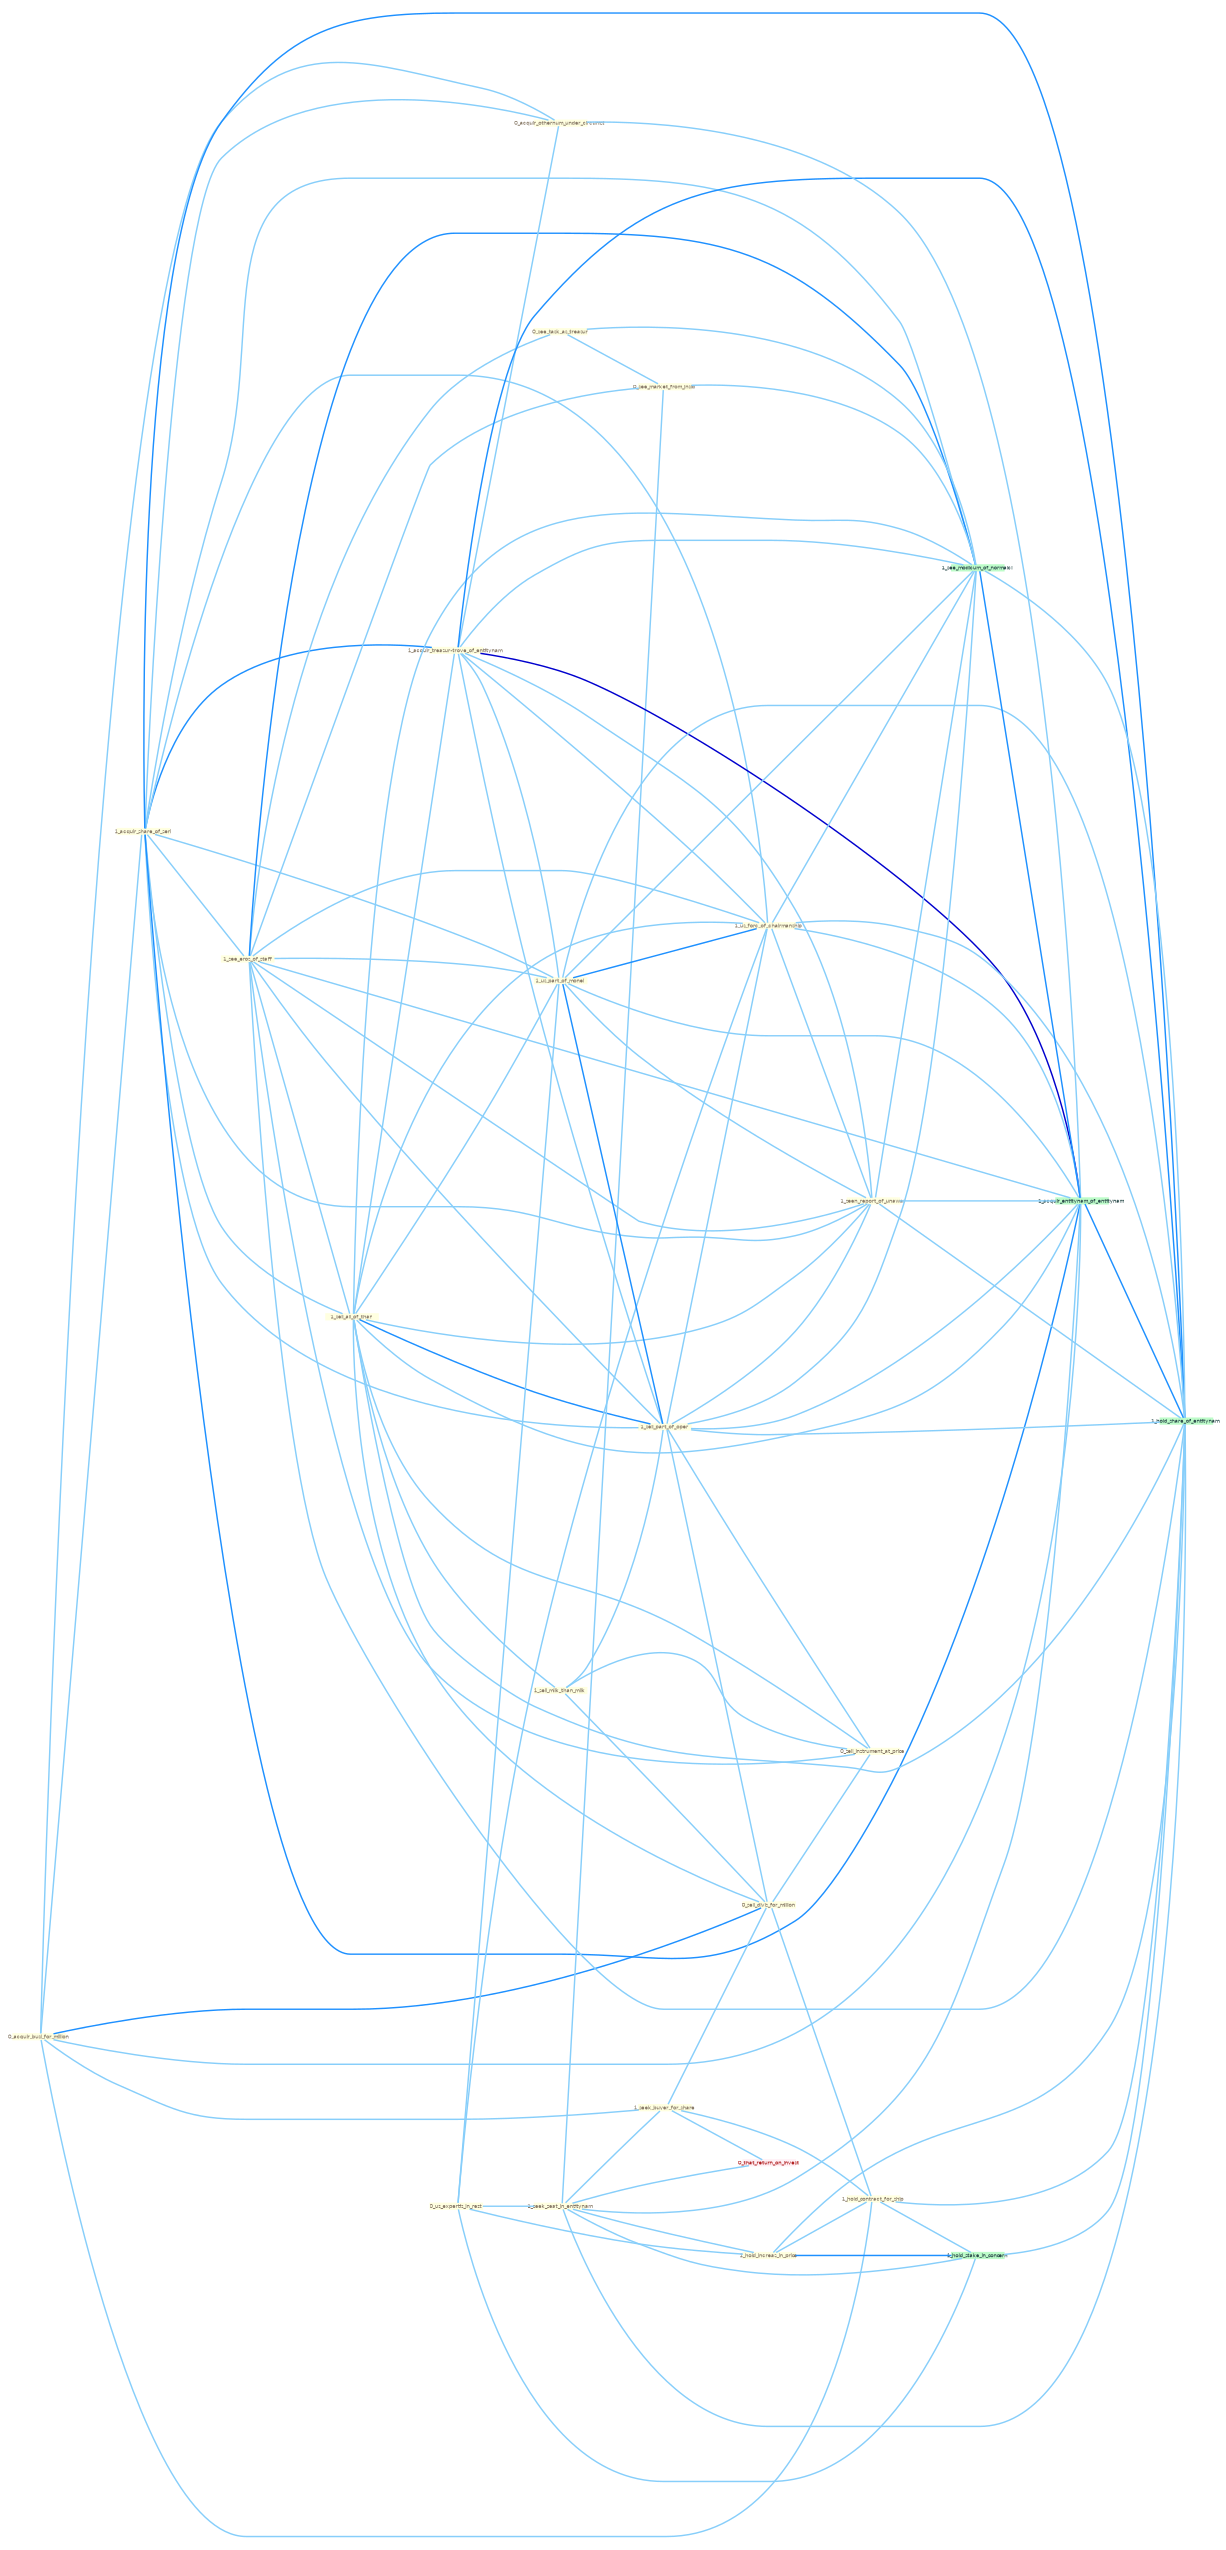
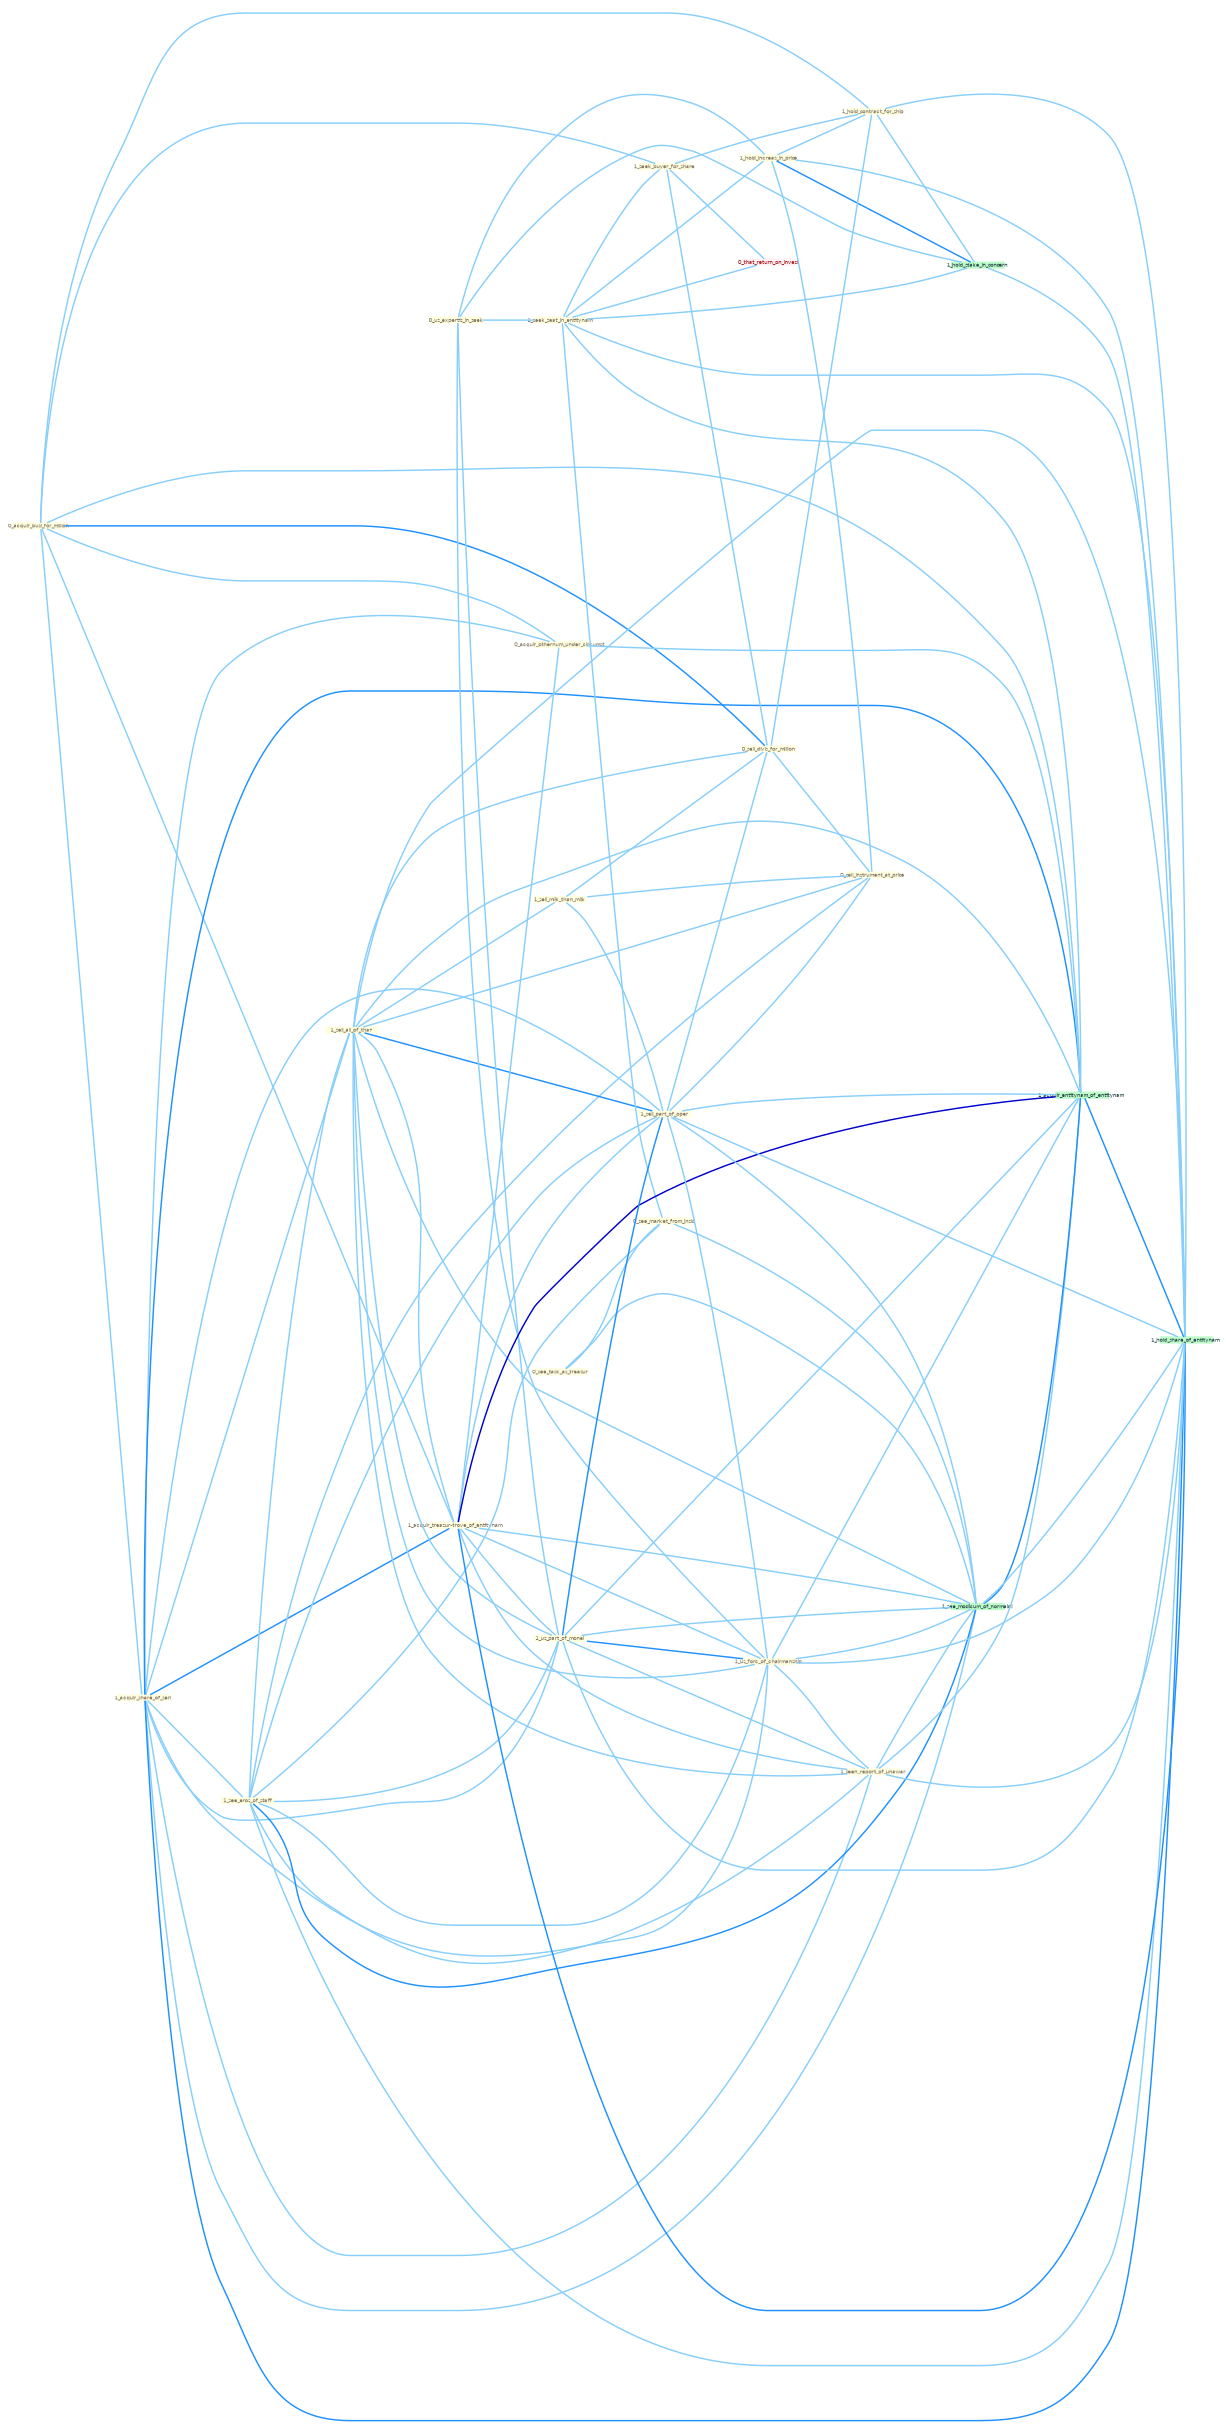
none -> (835, 496)
(327, 603) -> none
none -> (248, 1026)
(645, 1074) -> none
(793, 1334) -> none
(456, 2206) -> (456, 320)
